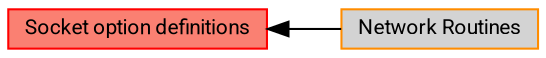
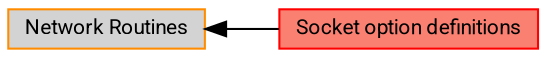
(315, 29) -> (253, 29)
